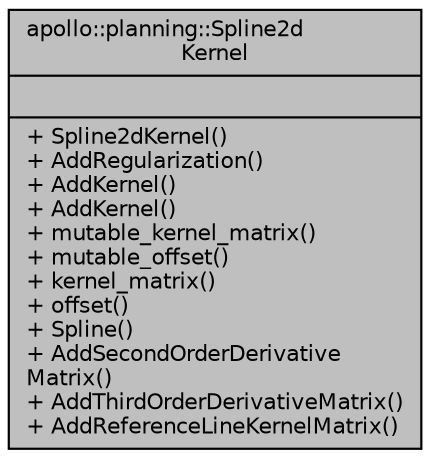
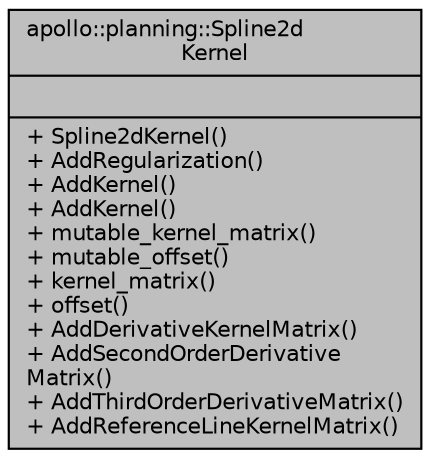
(80, 330) -> (192, 330)
